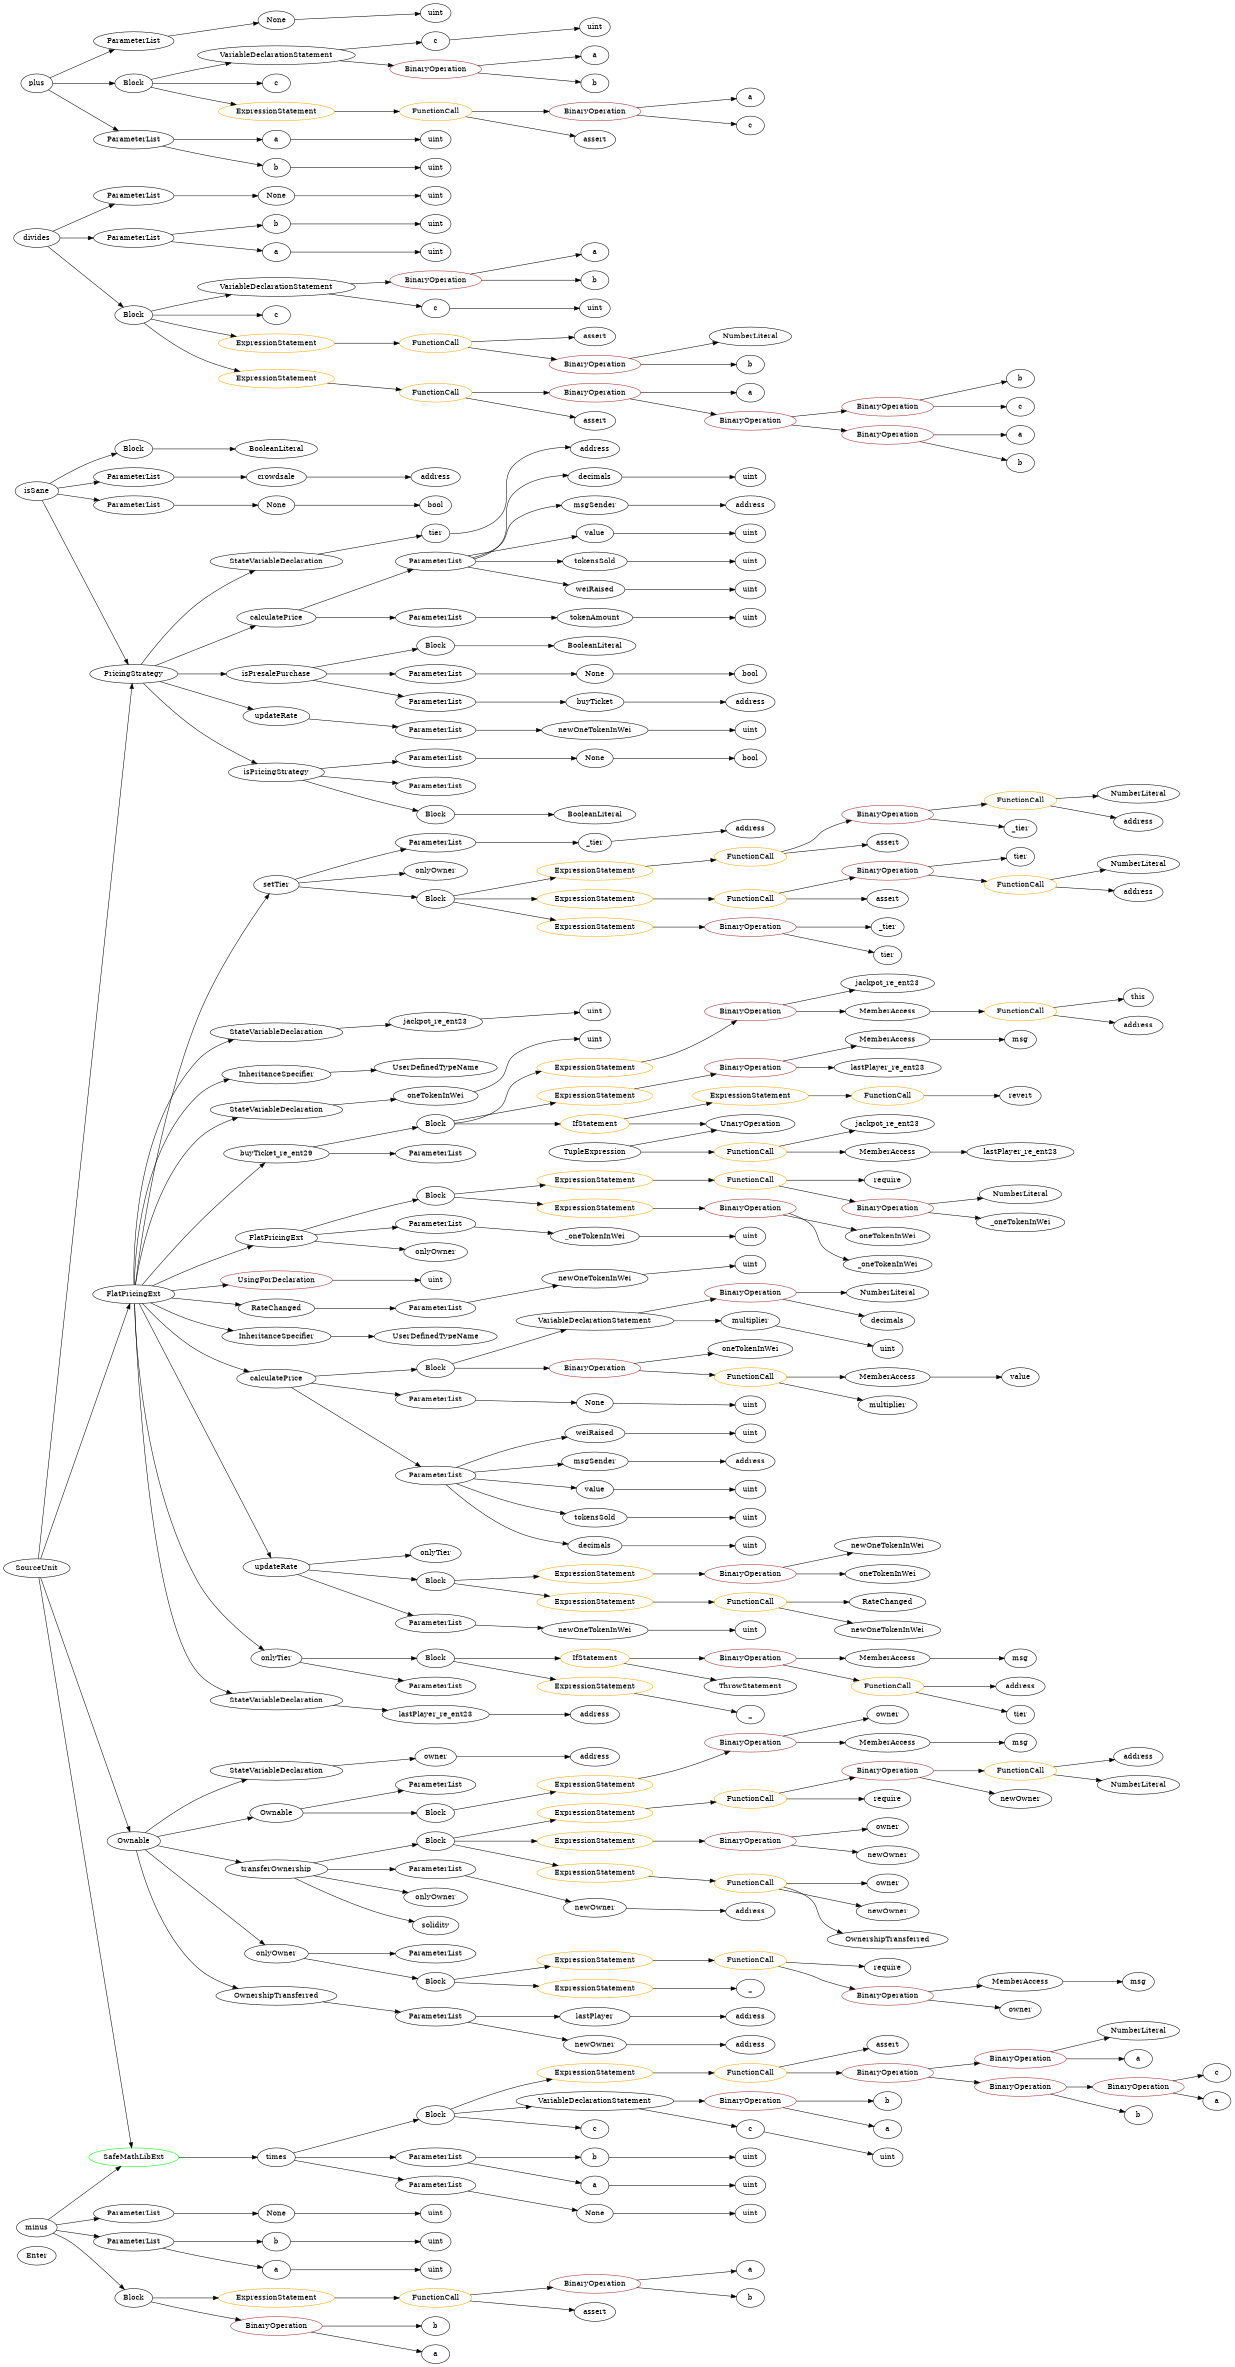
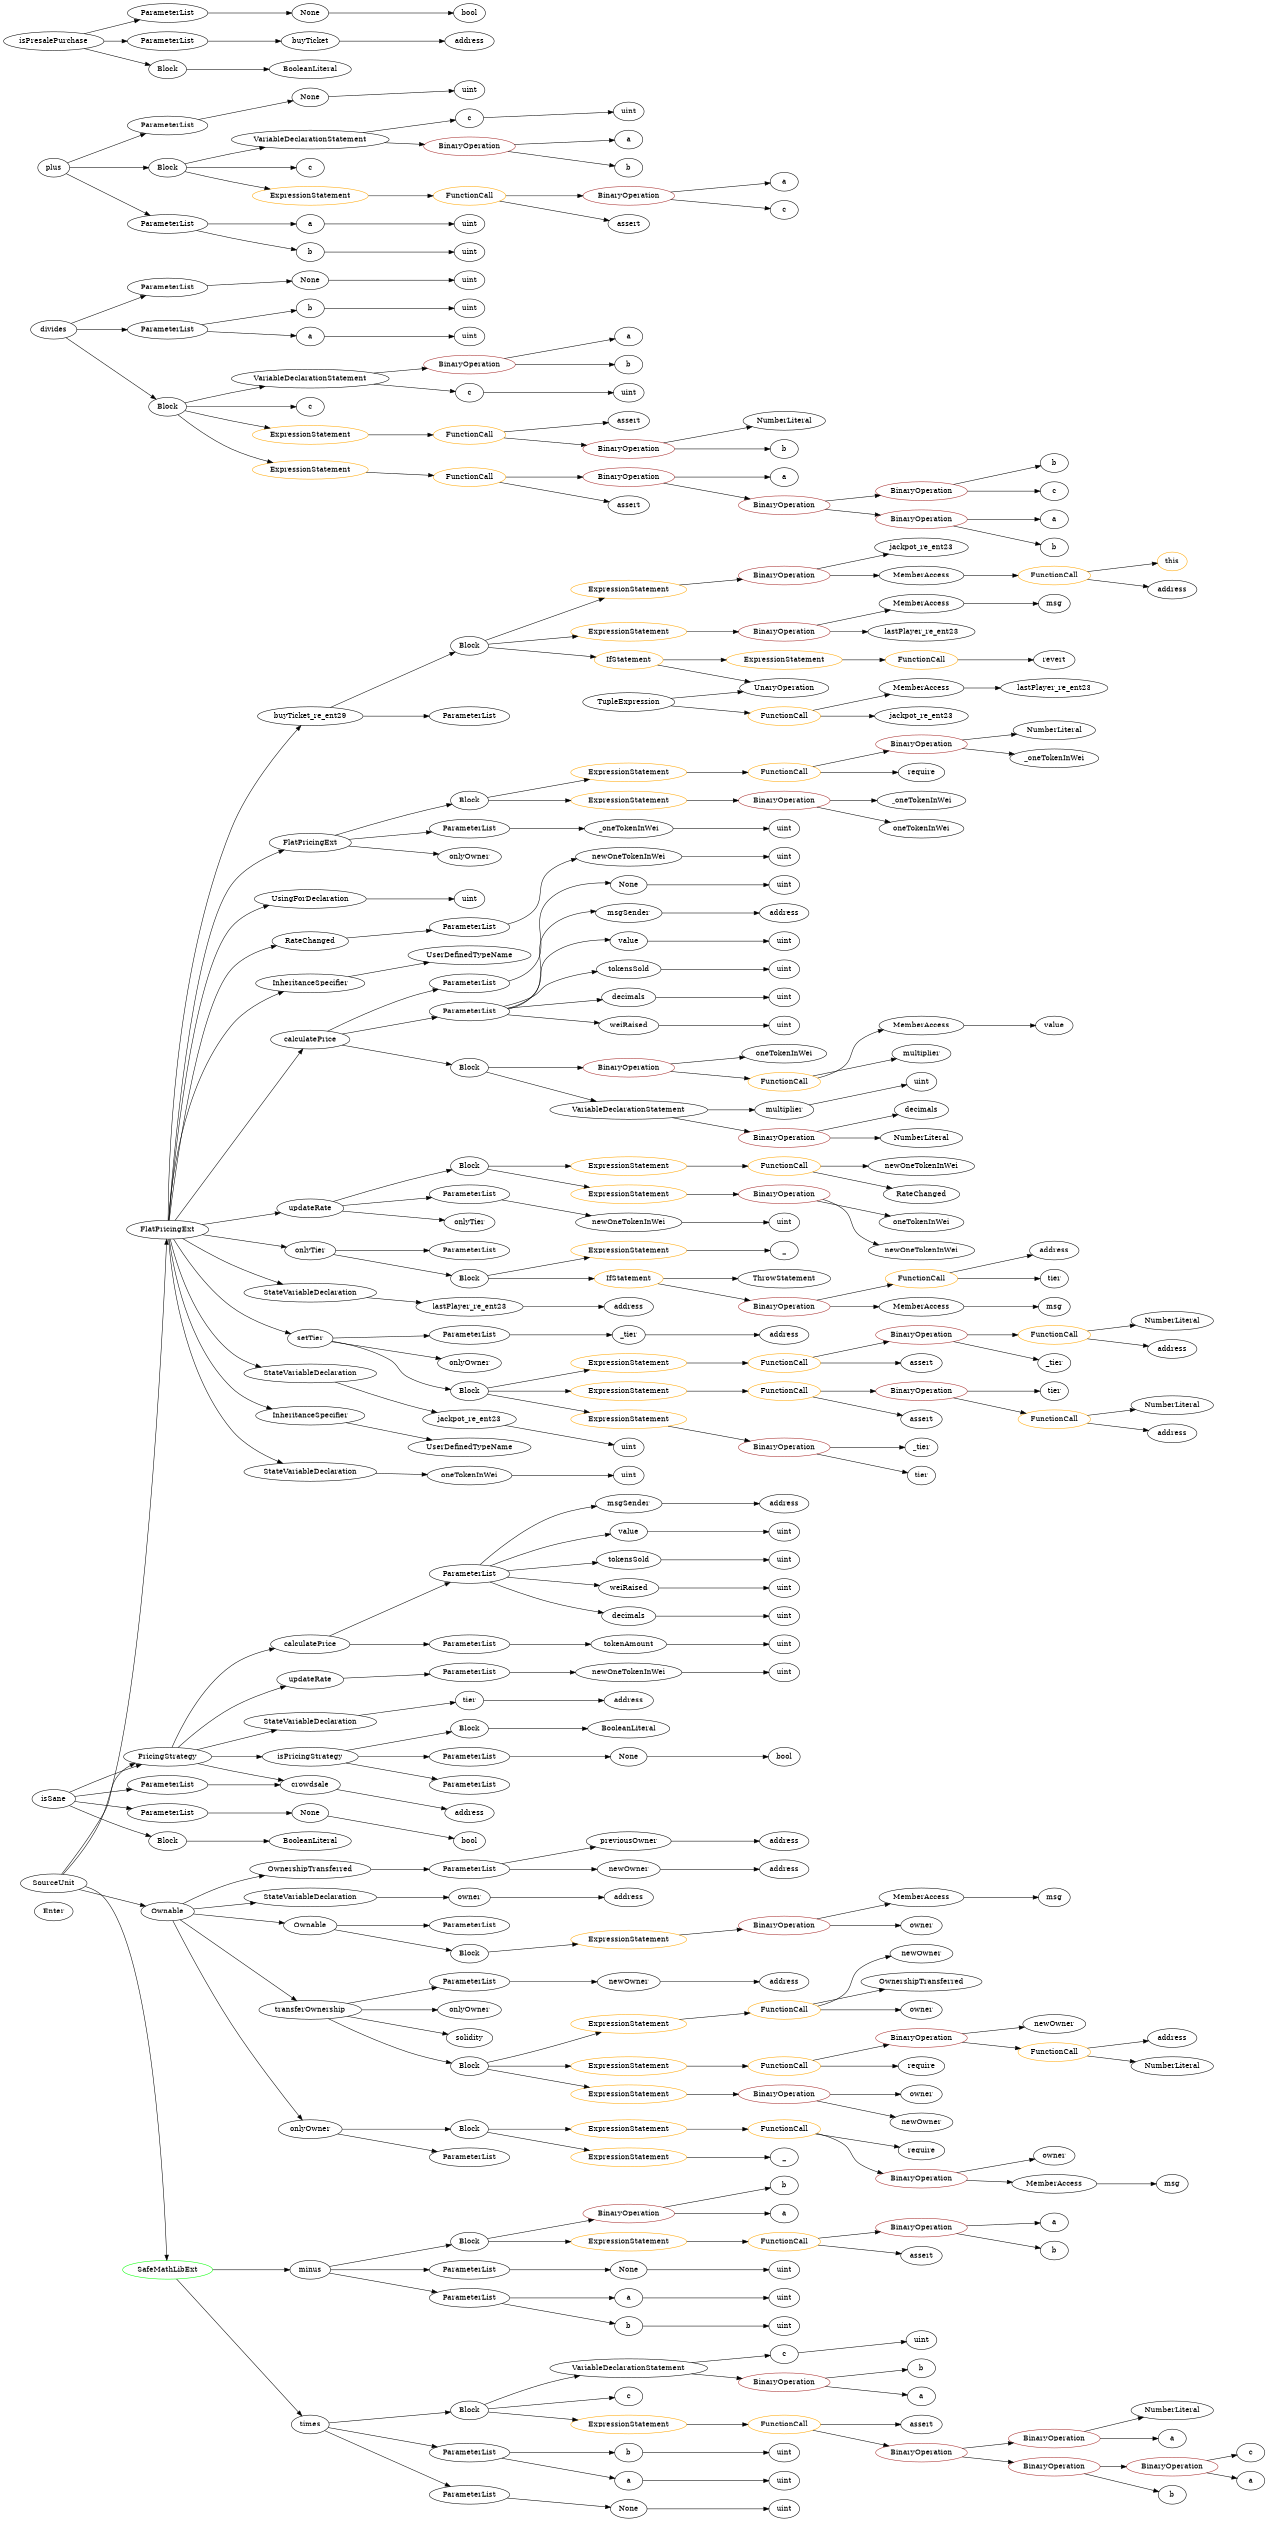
(199, 674) -> (238, 1772)
(1138, 997) -> (1172, 561)
(276, 1280) -> (310, 899)
(595, 2017) -> (629, 1841)
(82, 2195) -> (249, 2270)
